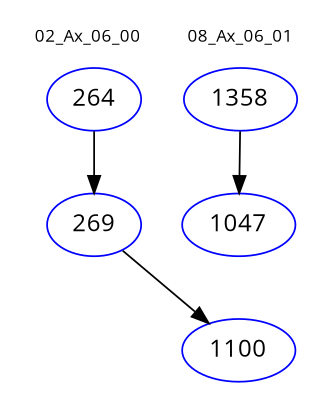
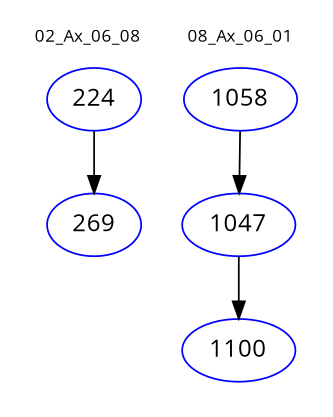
(88, 37) -> (88, 37)
(94, 99) -> (94, 99)
(241, 99) -> (241, 99)
(159, 281) -> (239, 279)
